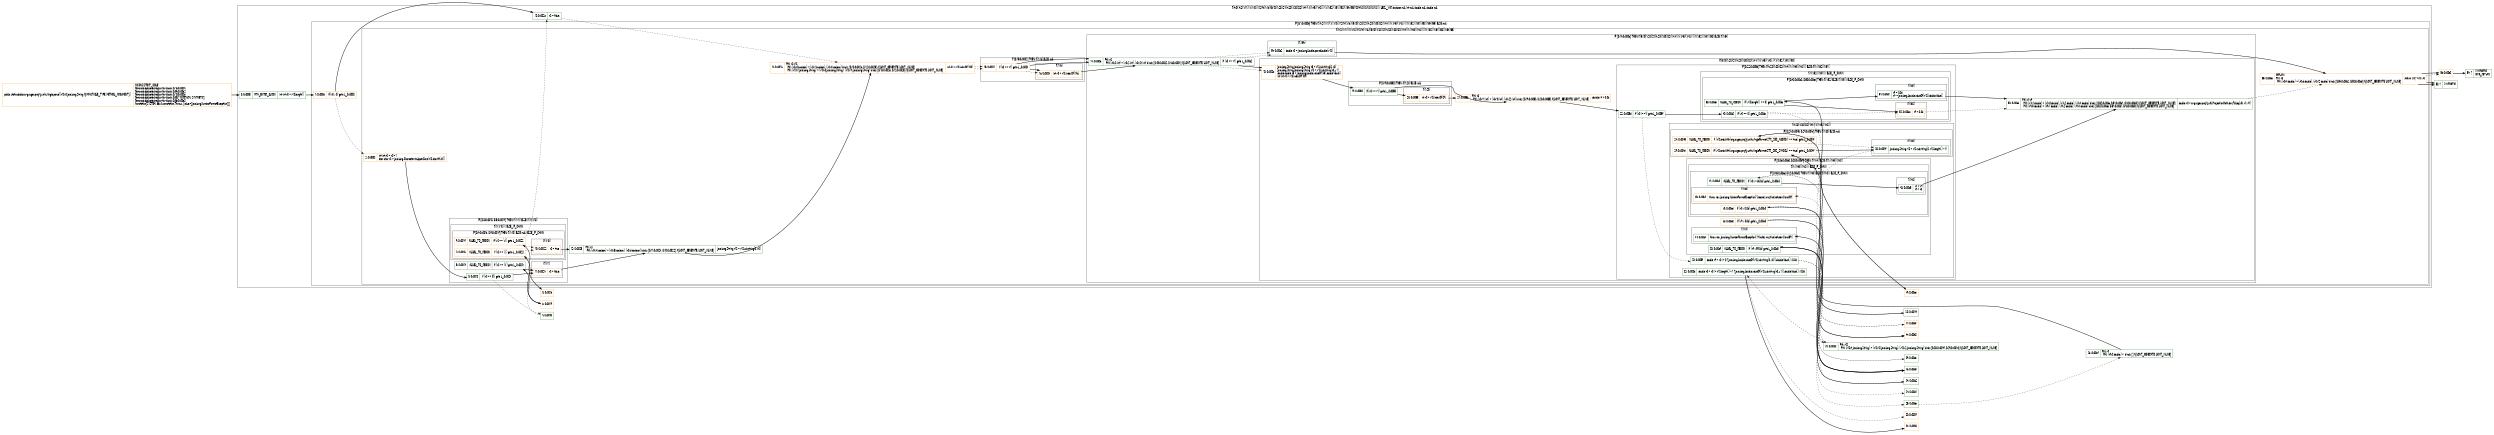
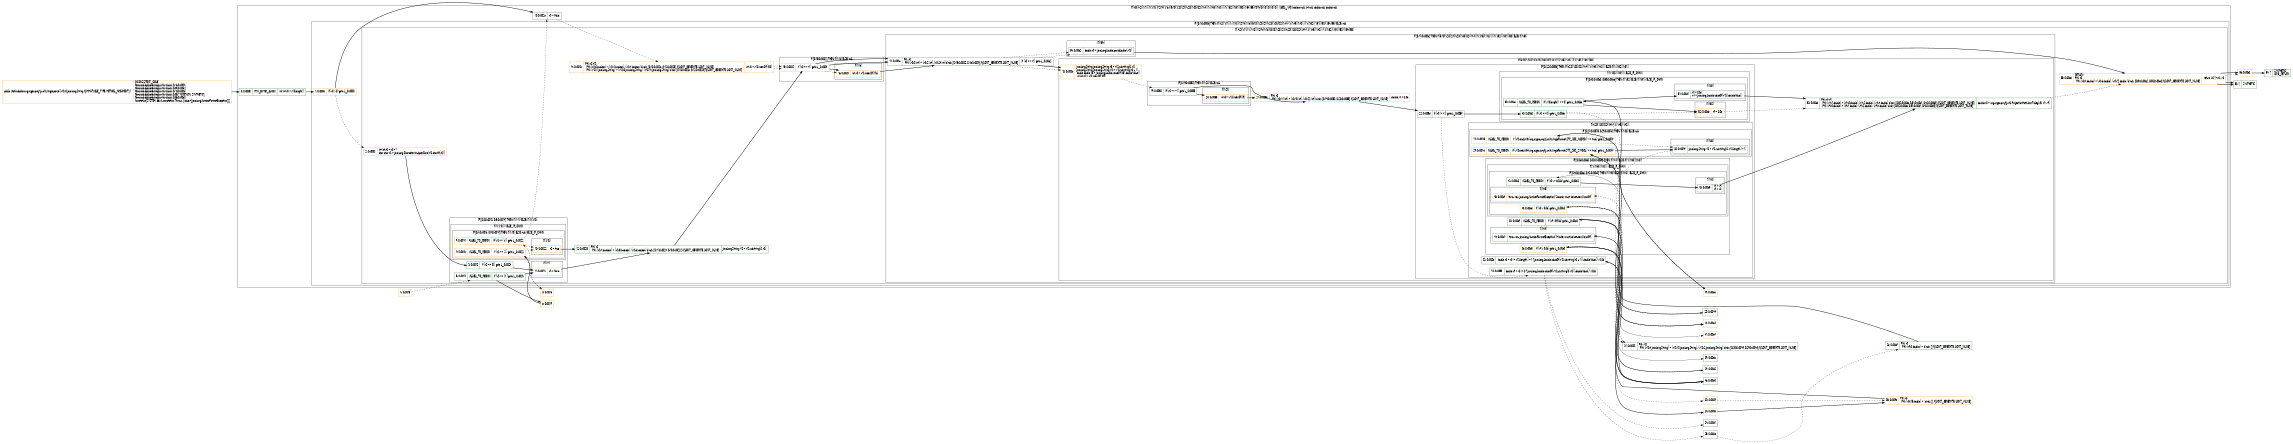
(1337, 84) -> (1136, 83)
(809, 202) -> (738, 159)
(529, 269) -> (529, 269)
(515, 299) -> none
(547, 316) -> (405, 293)
none -> (1929, 400)
